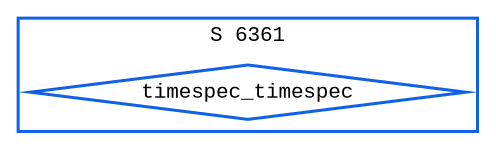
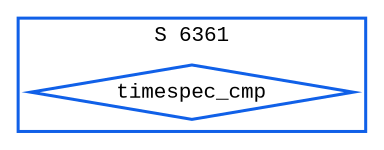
(248, 92) -> (192, 92)
